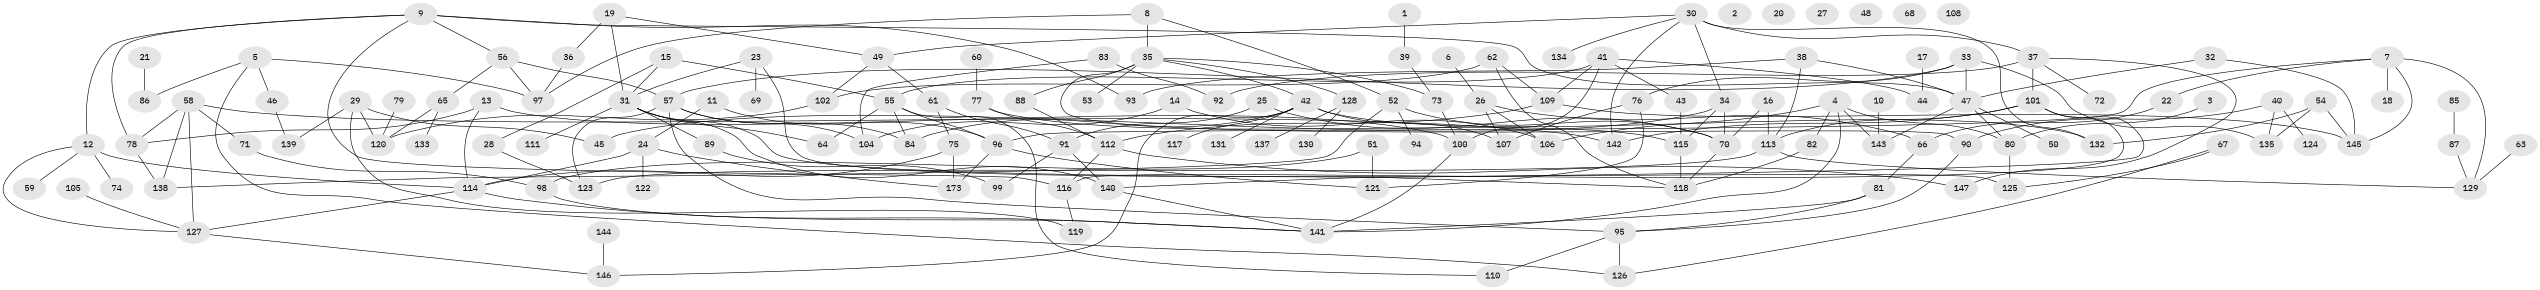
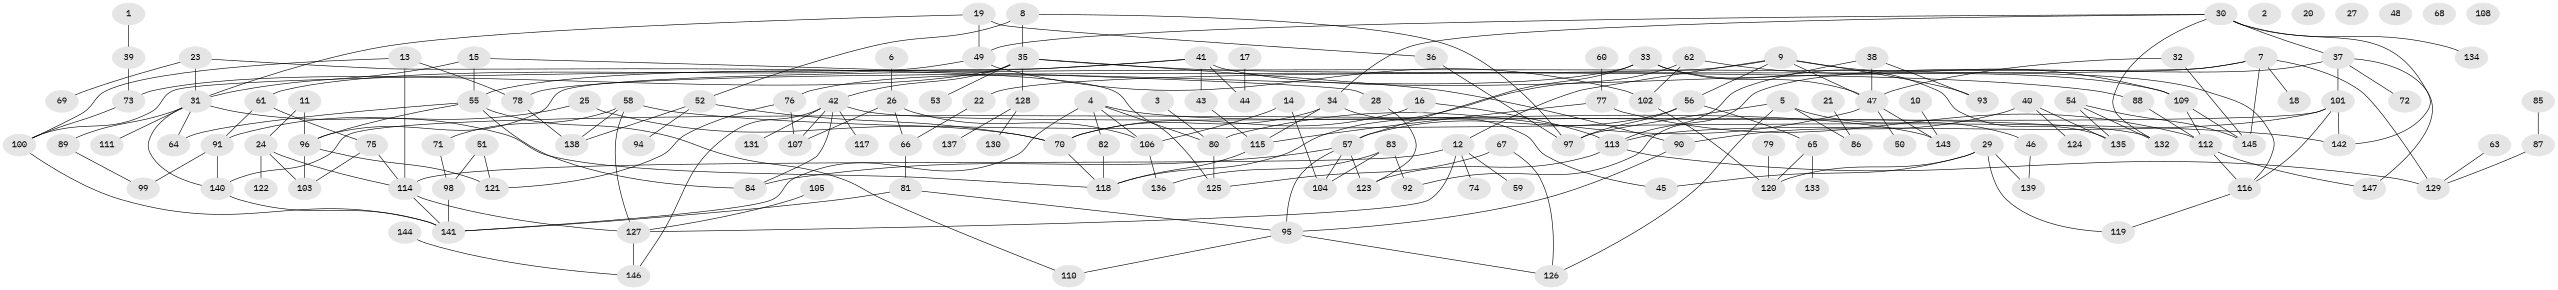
(160, 123) -> none
(954, 189) -> (305, 189)
none -> (1159, 189)
